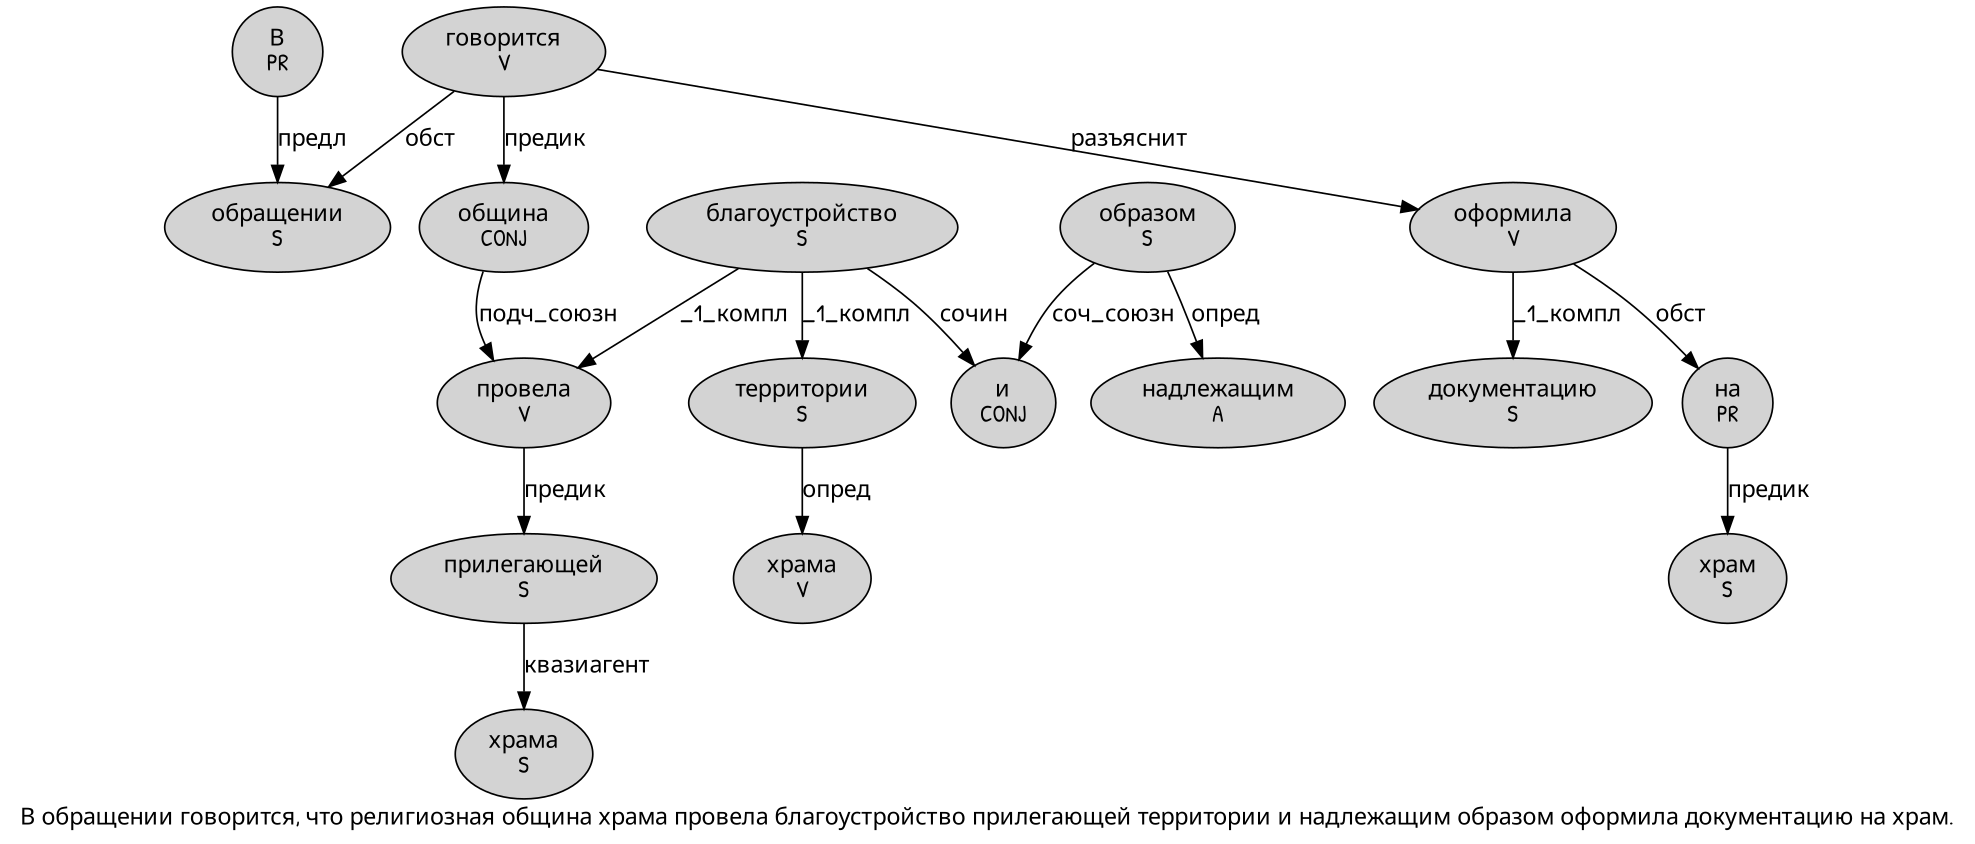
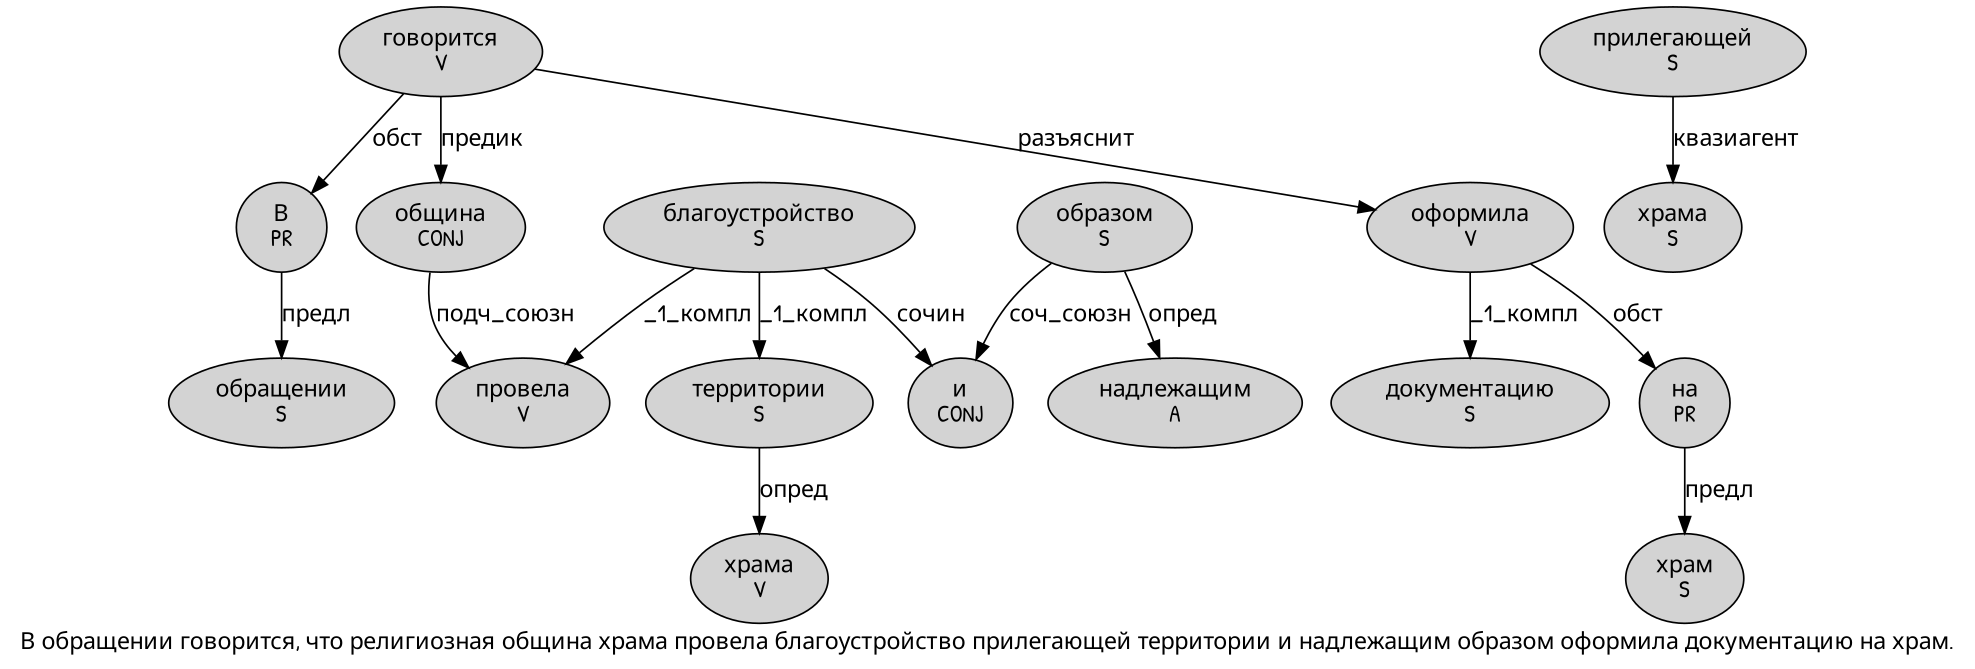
(398, 134) -> (363, 137)
(524, 482) -> none
(1769, 491) -> (1720, 491)
